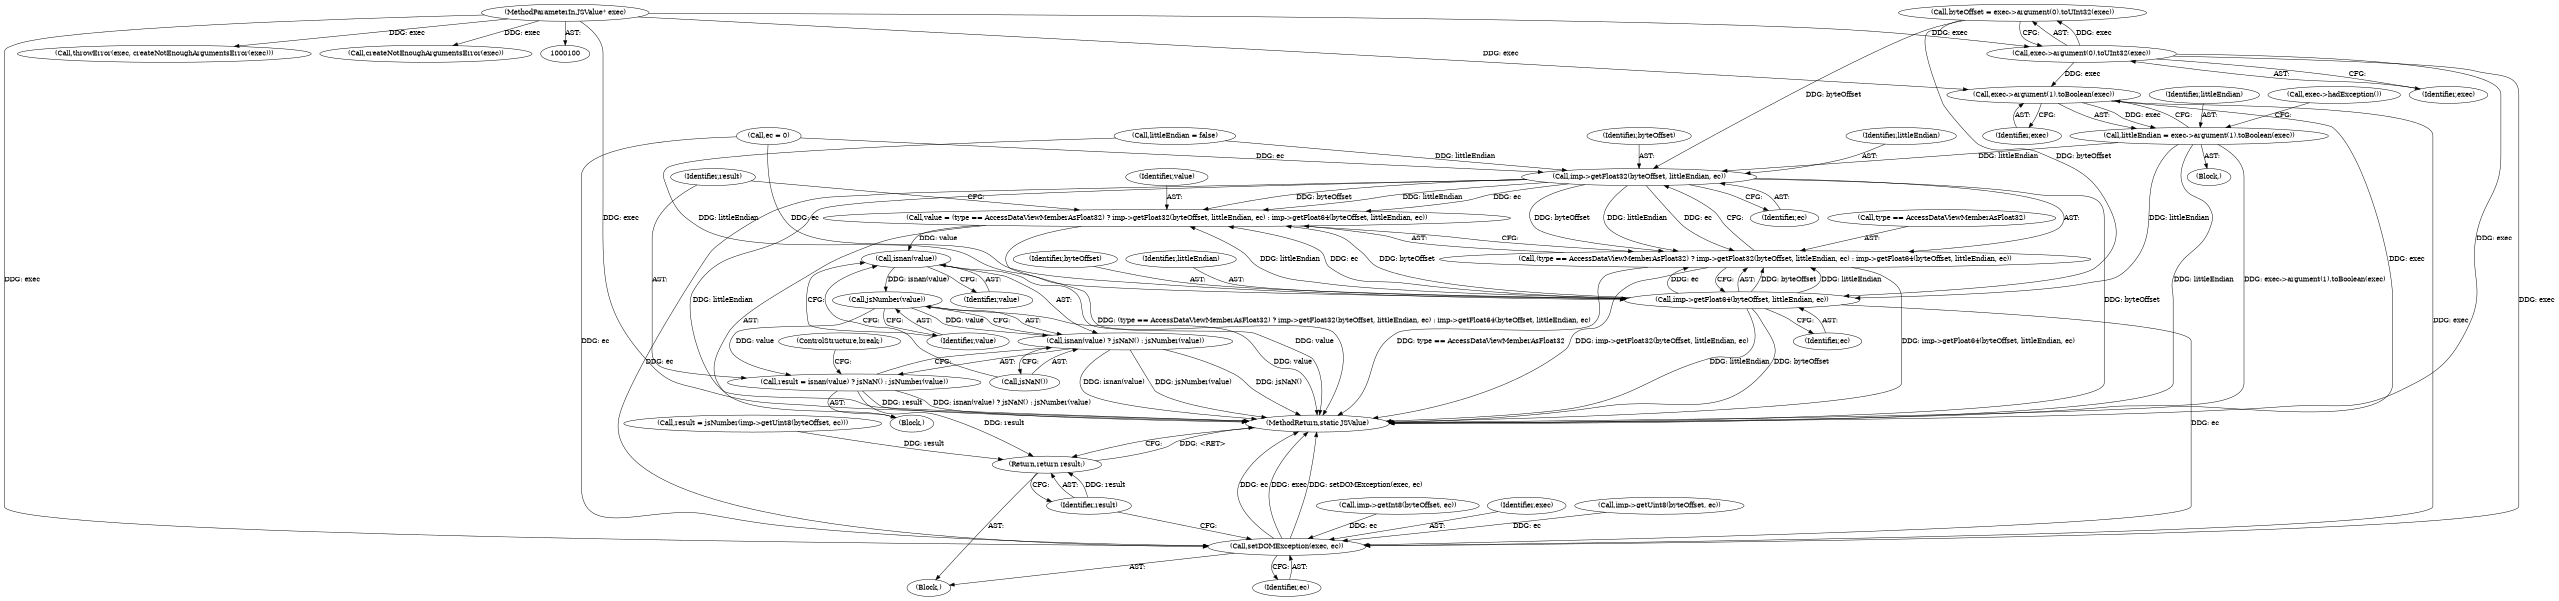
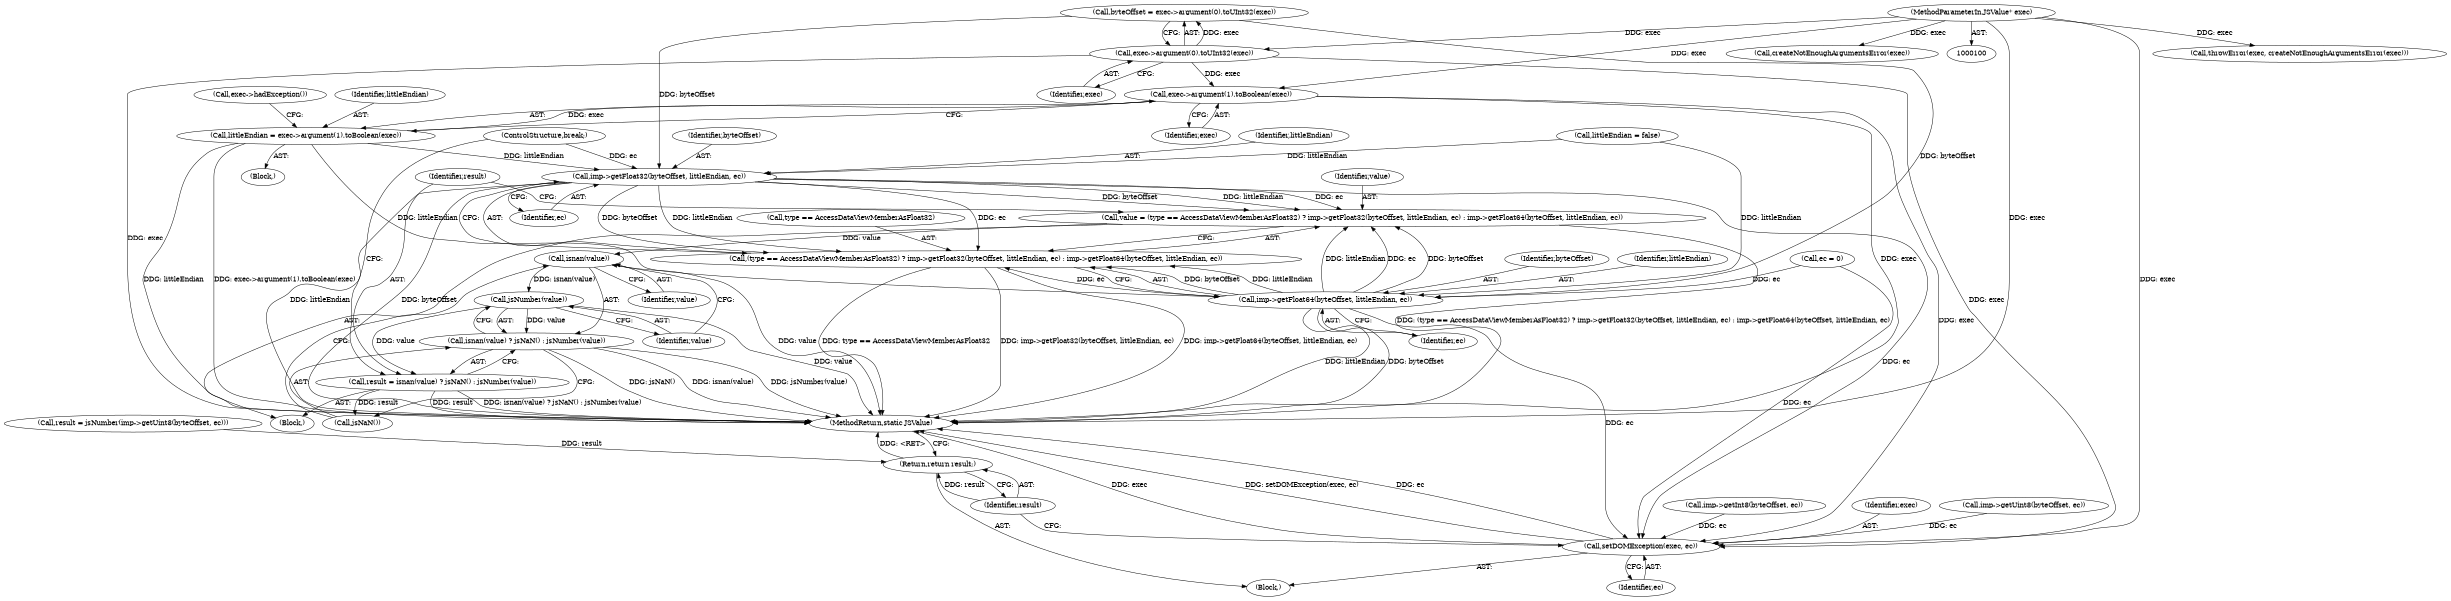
(1169, 155) -> (599, 156)
(942, 417) -> (363, 396)
